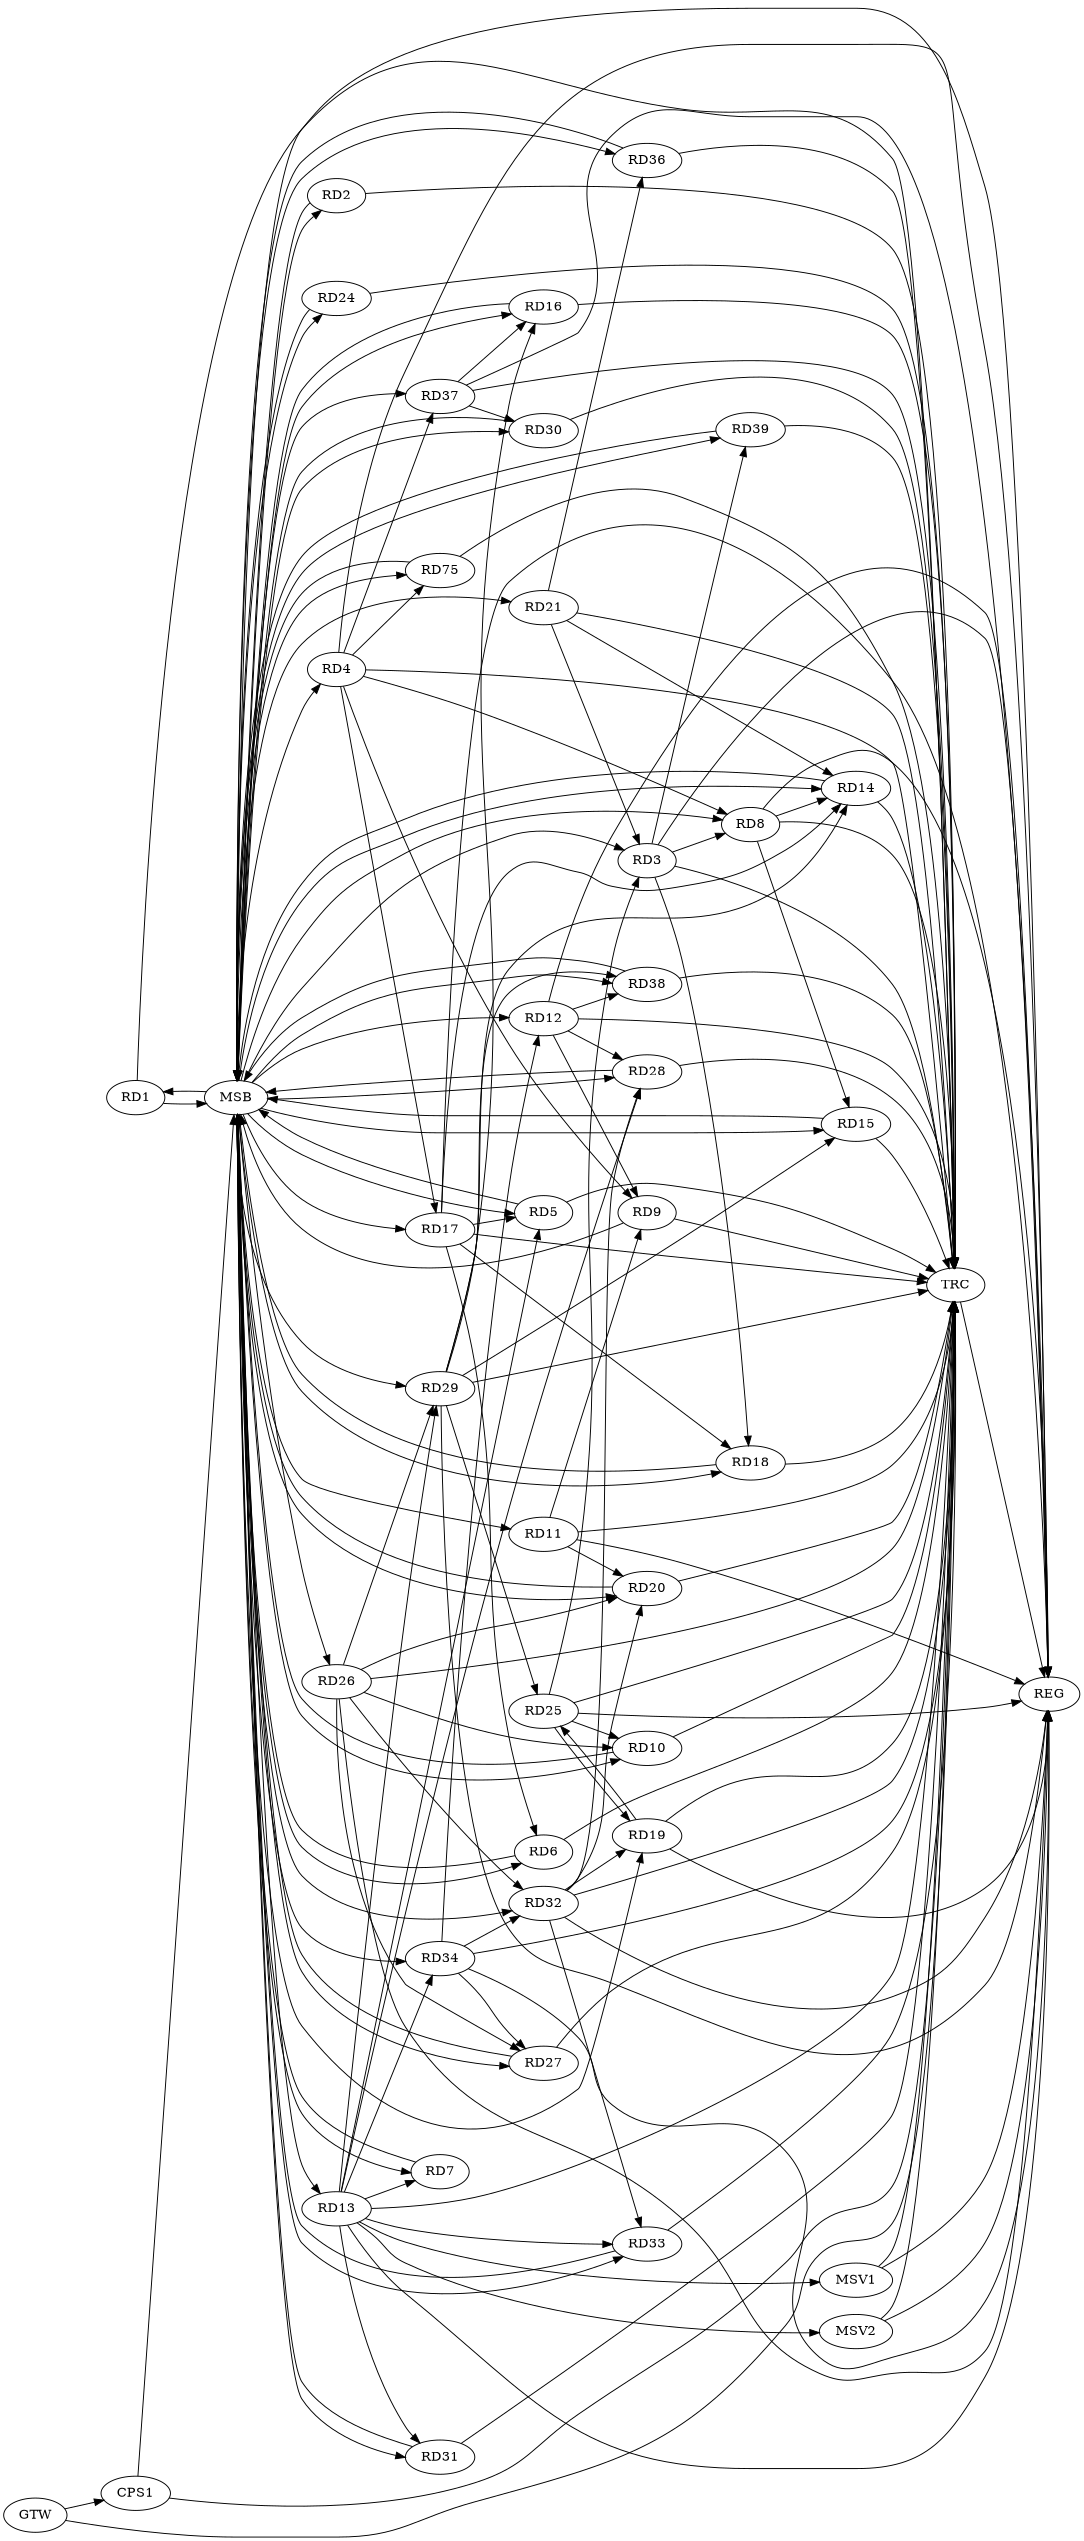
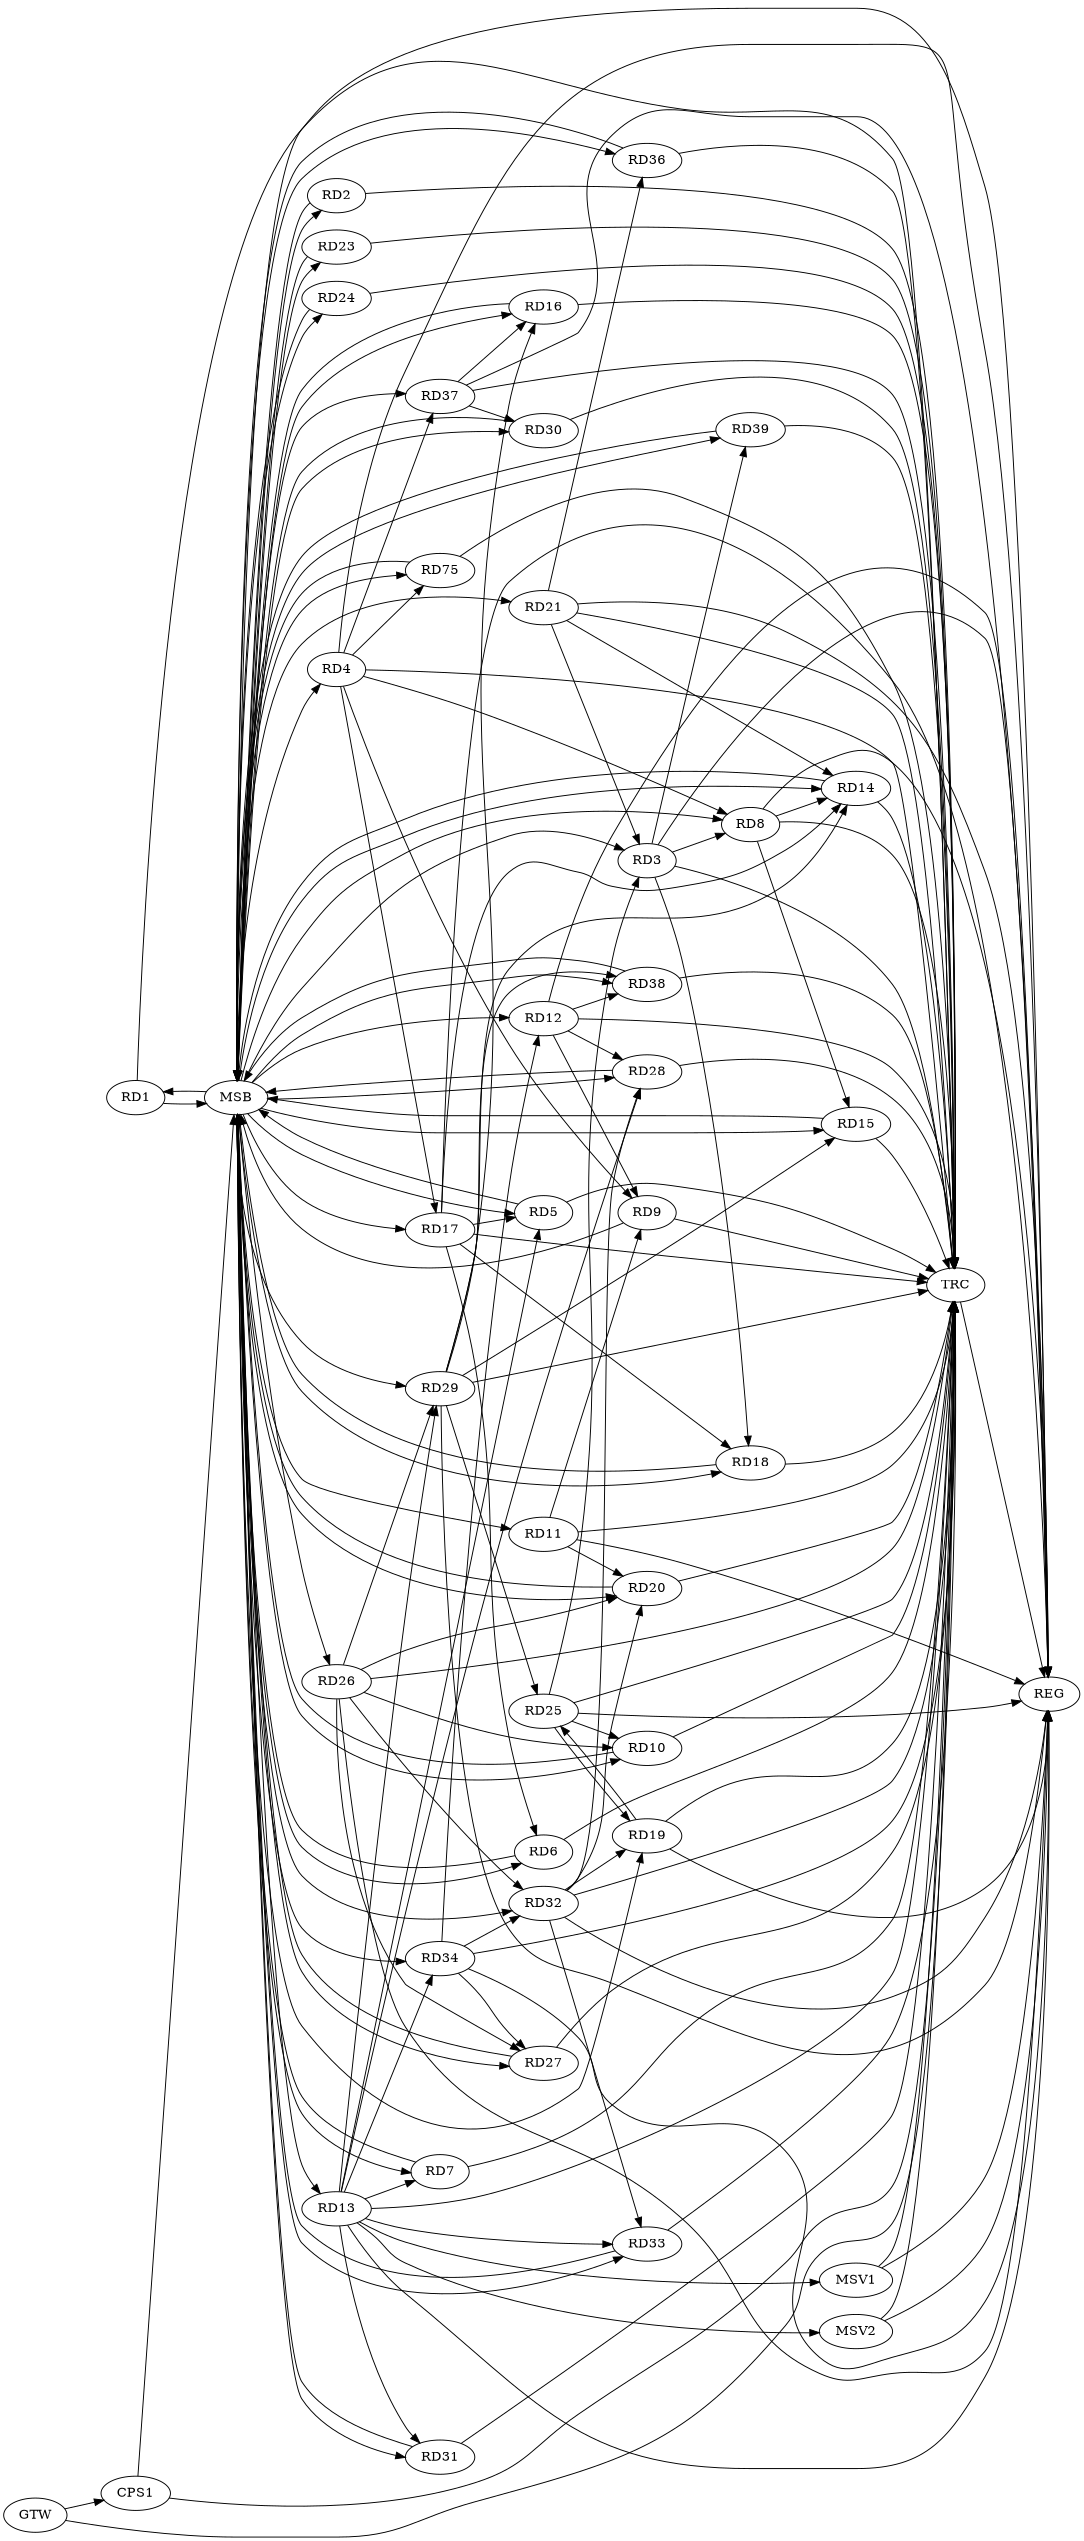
none -> (337, 247)
none -> (1012, 1001)
none -> (908, 1868)
